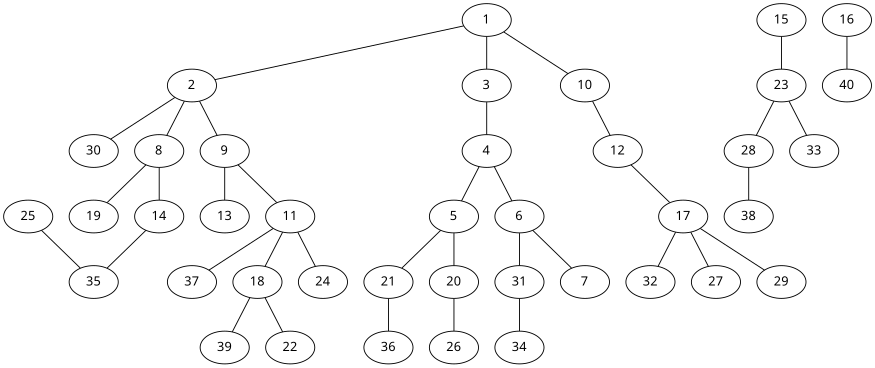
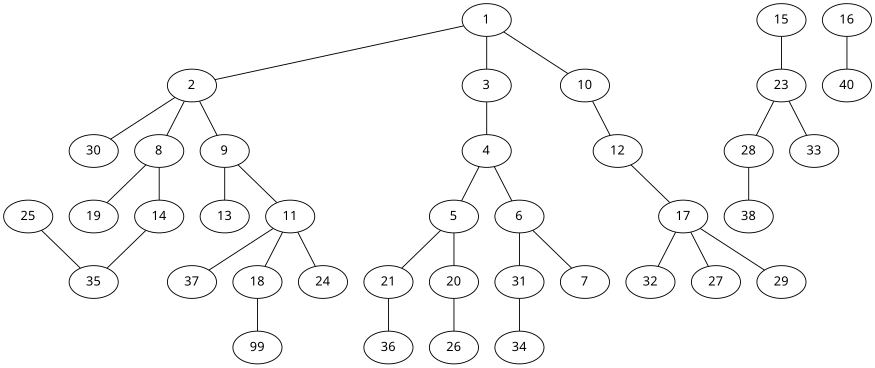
(225, 348) -> (257, 348)
(290, 348) -> none
